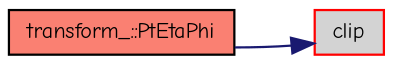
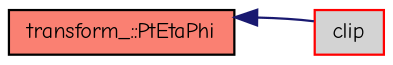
(263, 47) -> (286, 19)
